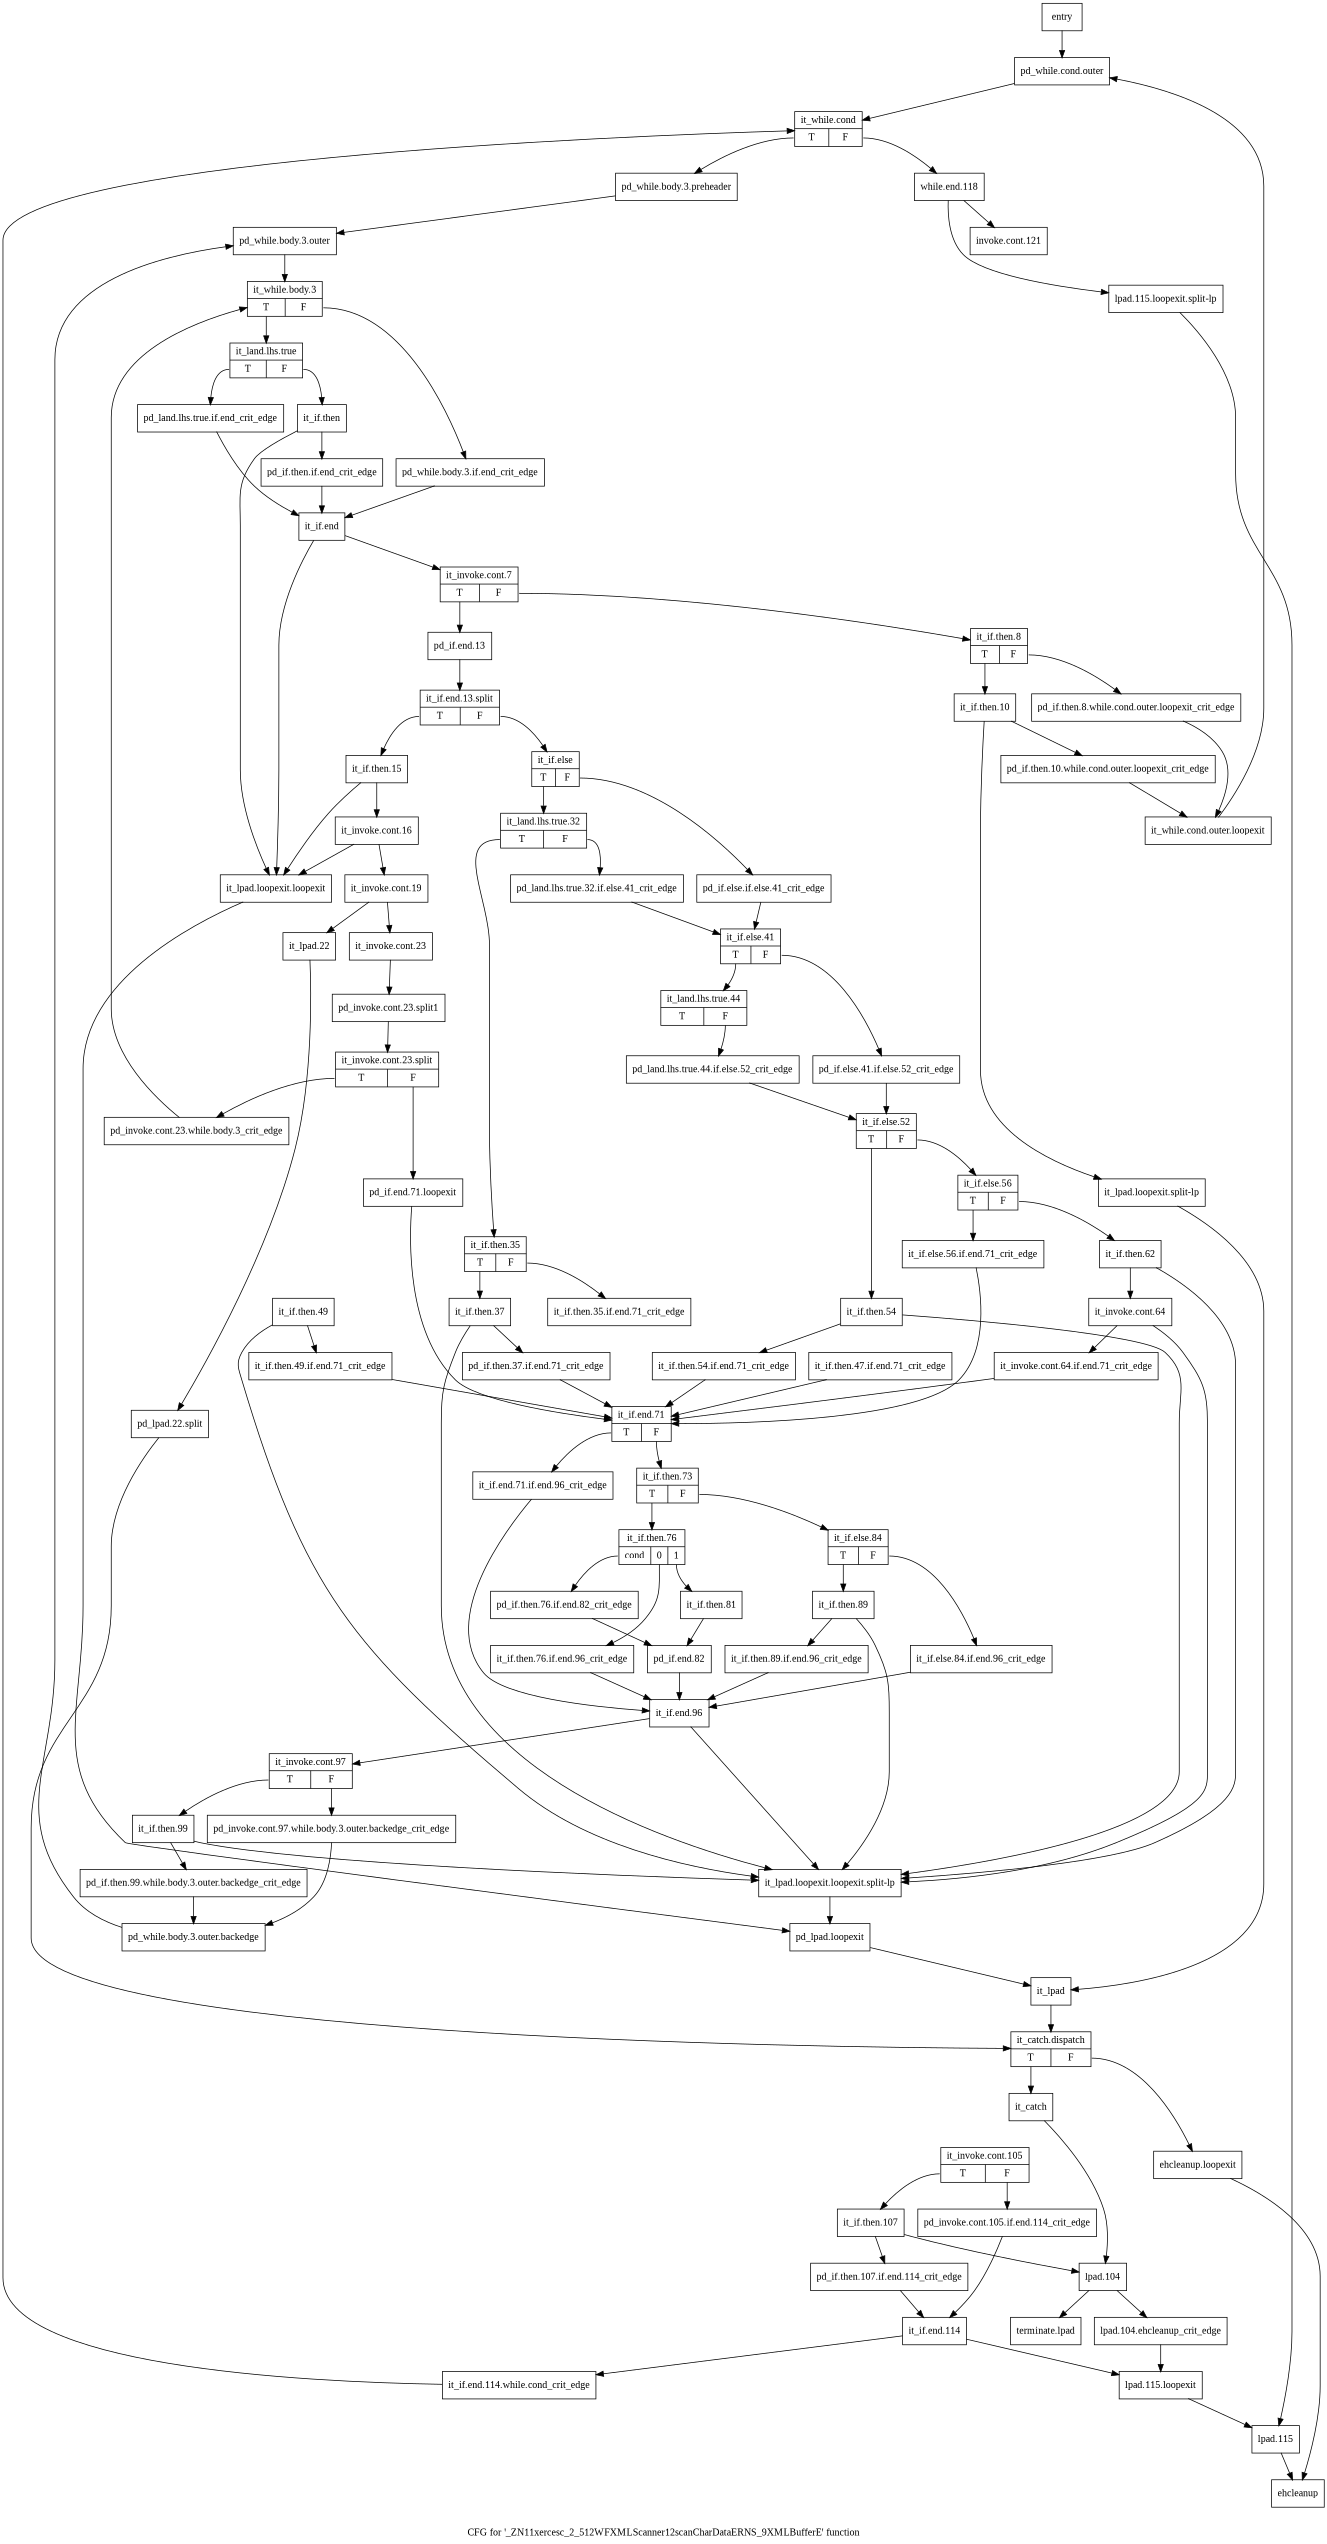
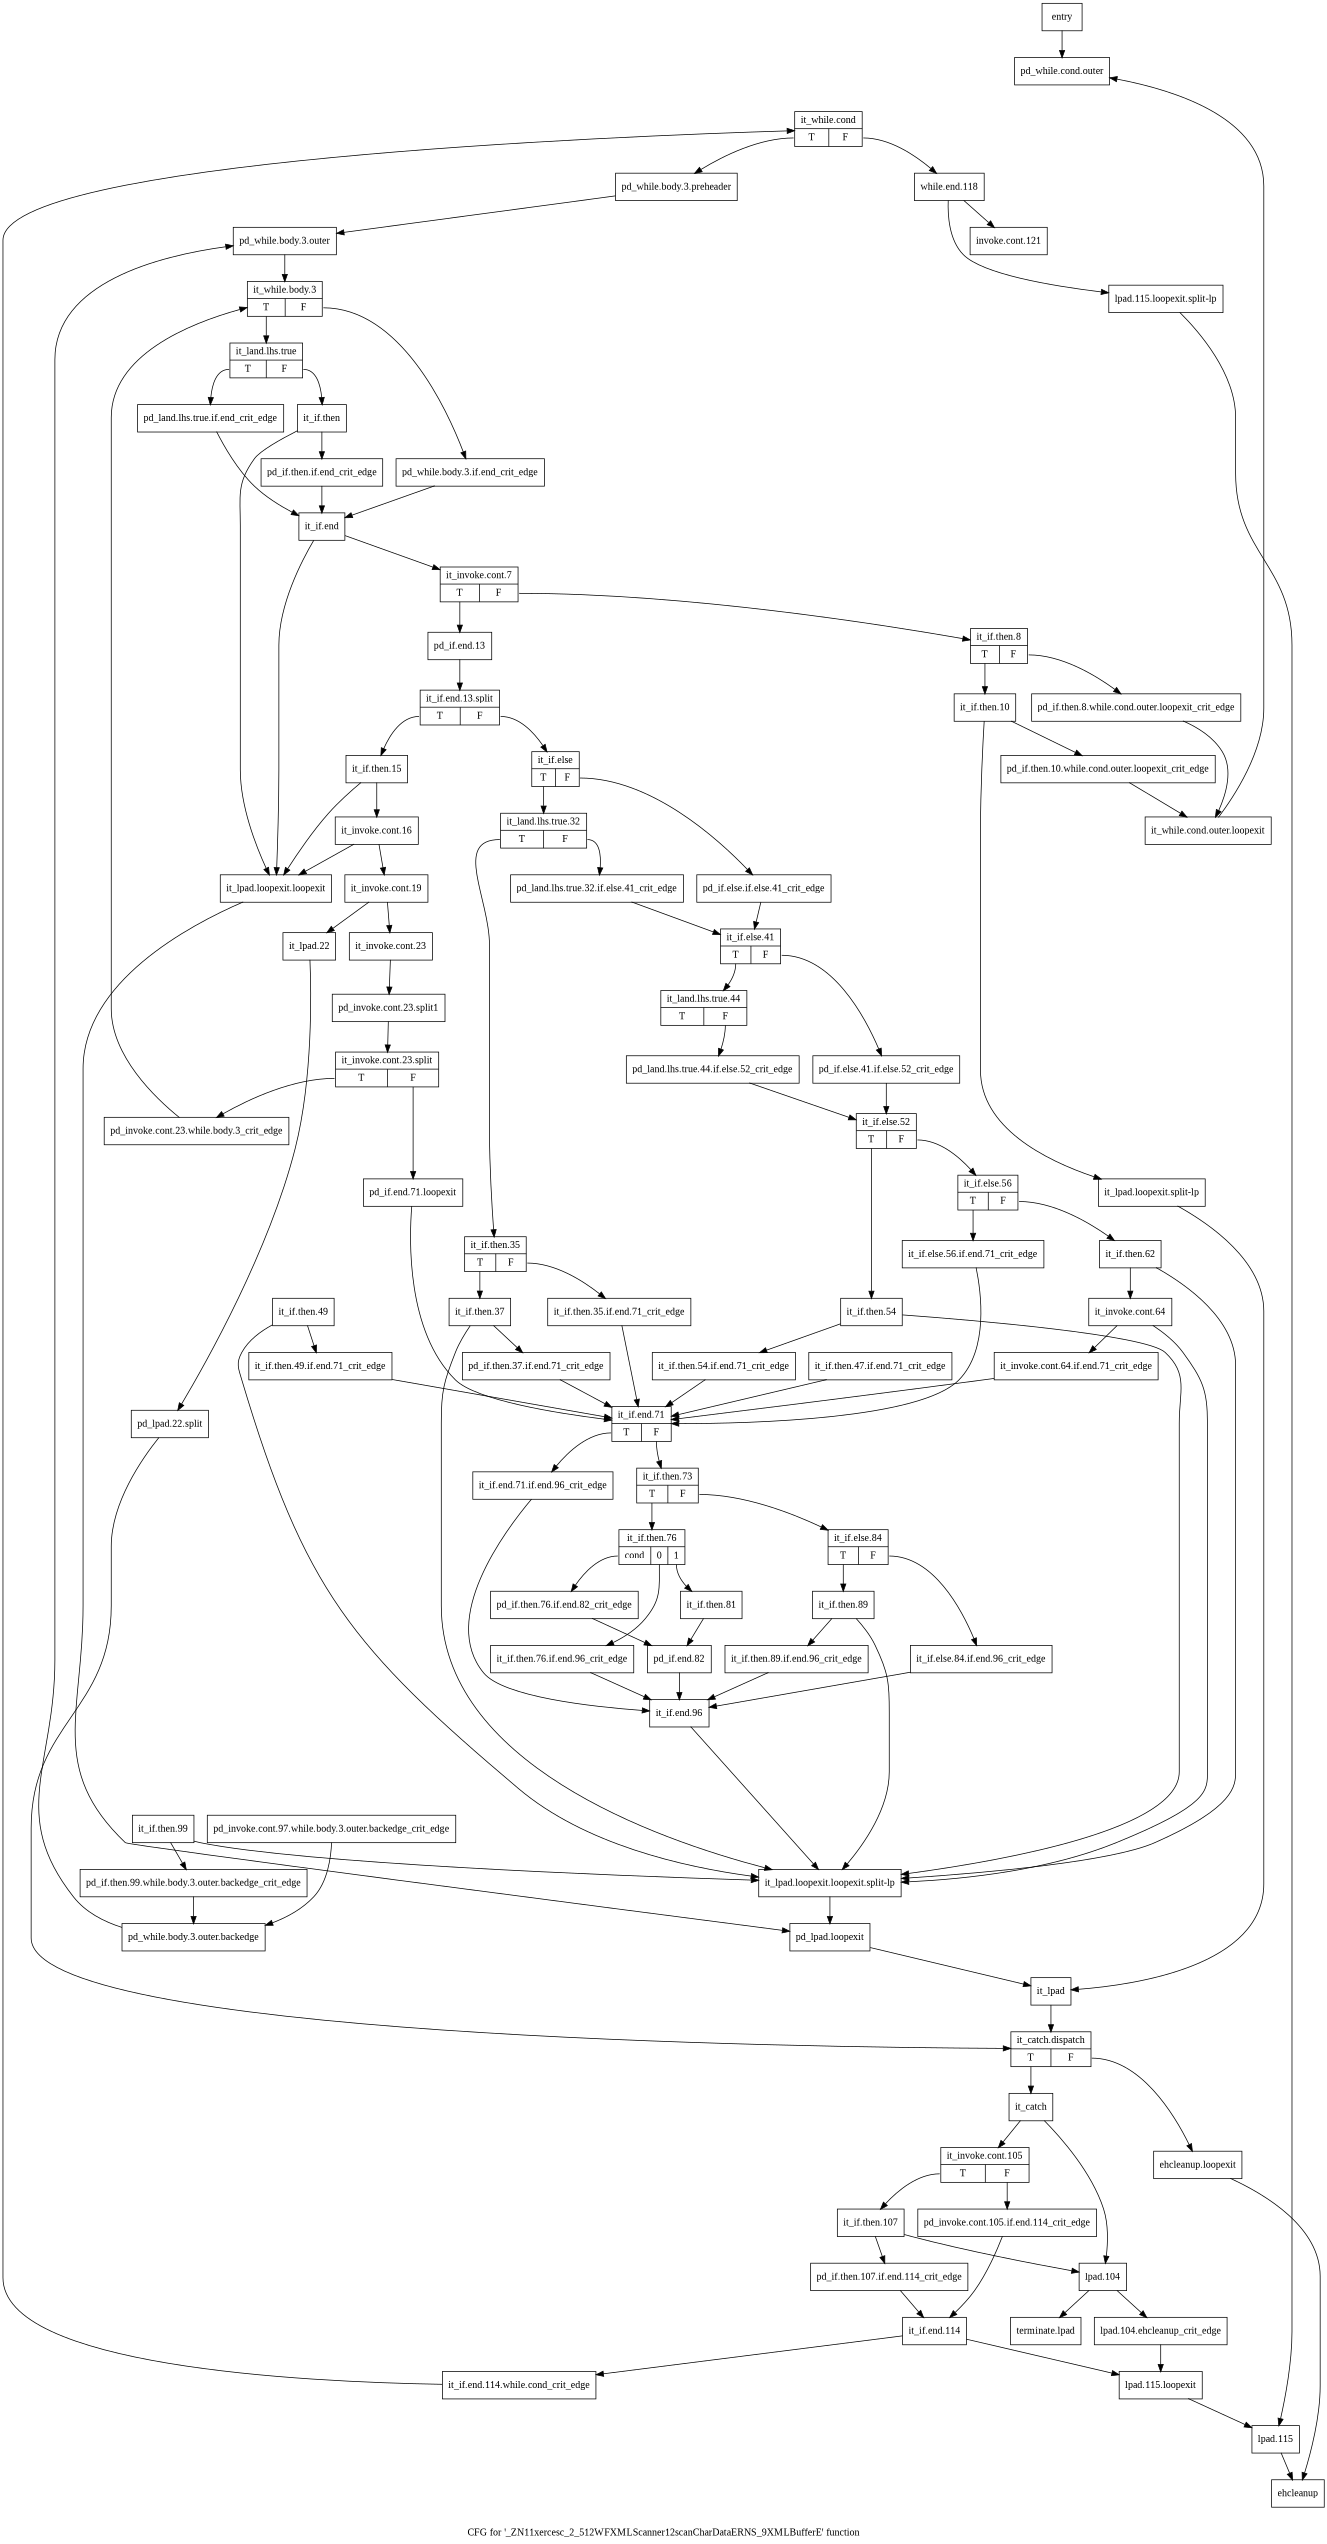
(942, 101) -> none
none -> (629, 1362)
(311, 1771) -> none
none -> (1012, 2131)
